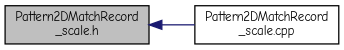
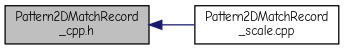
(77, 25) -> (77, 25)
